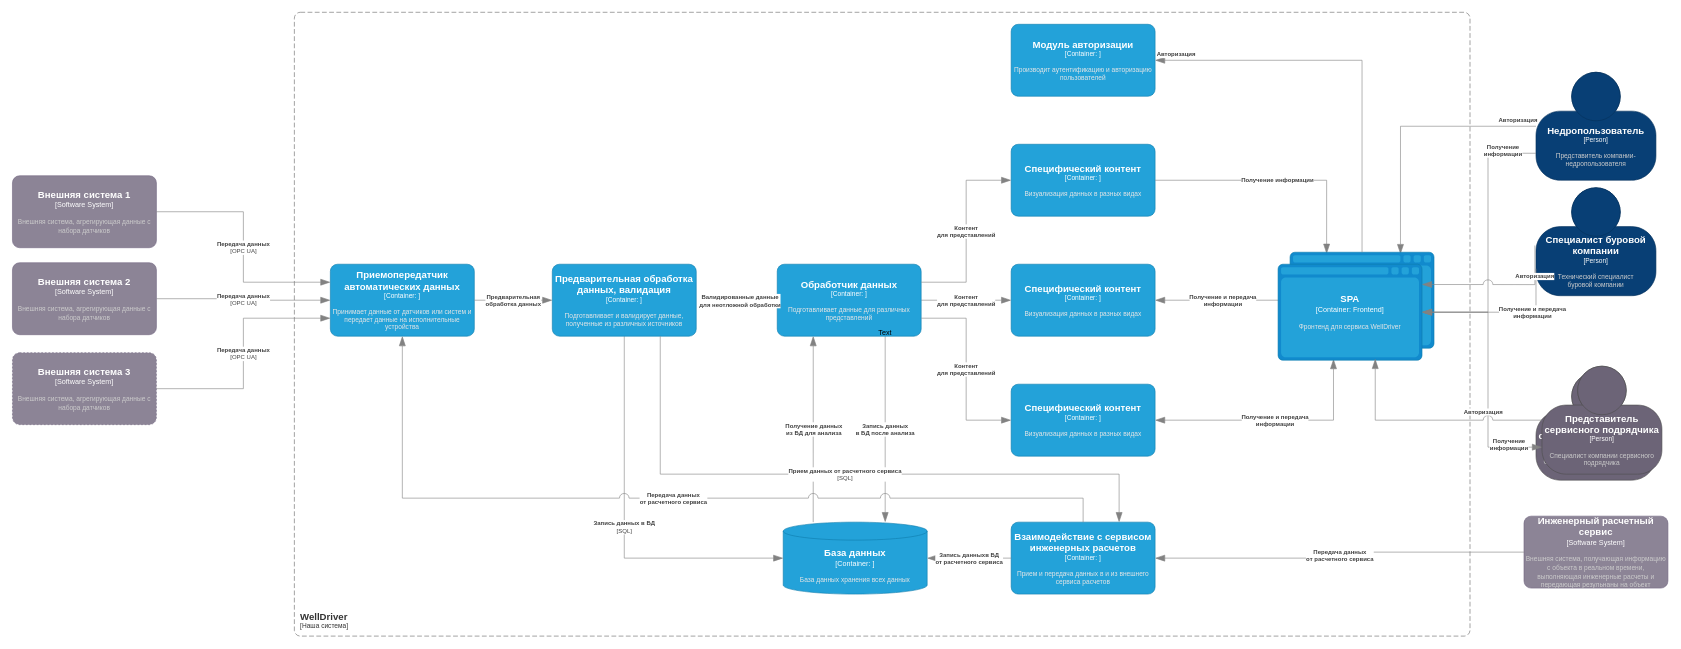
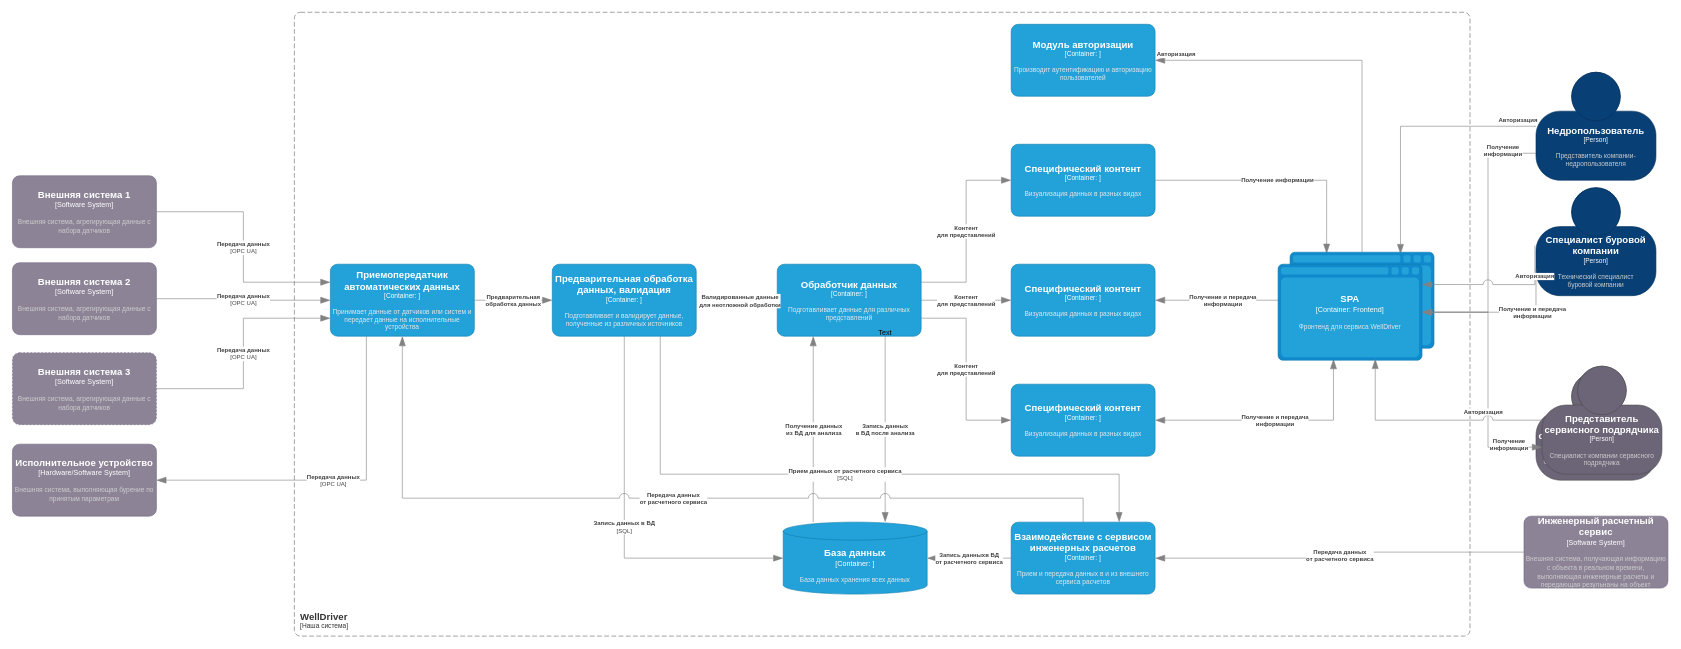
none -> (84, 480)
none -> (332, 480)
